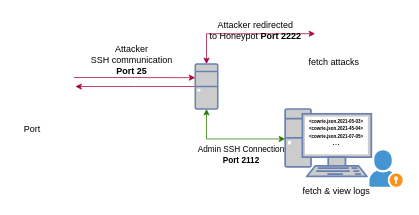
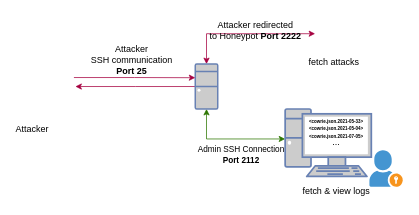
(337, 120) -> (337, 120)
(337, 128) -> (337, 128)
(32, 130) -> (32, 130)
